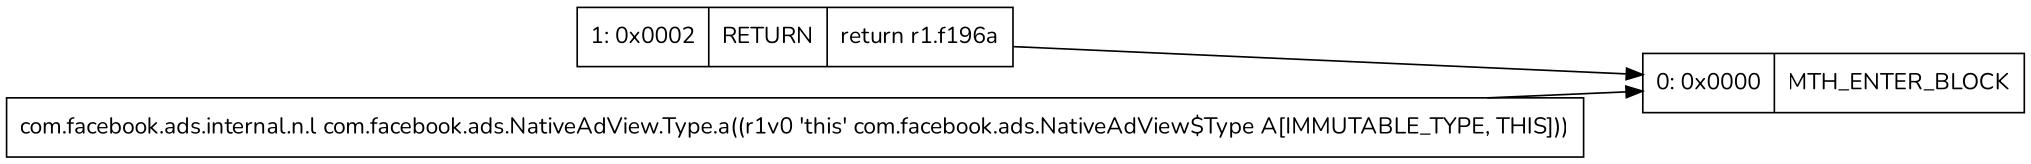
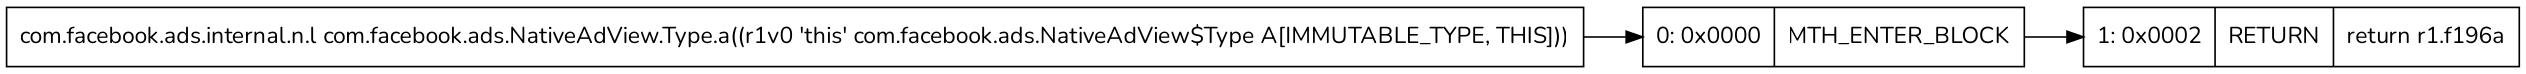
(1319, 60) -> (2046, 37)
